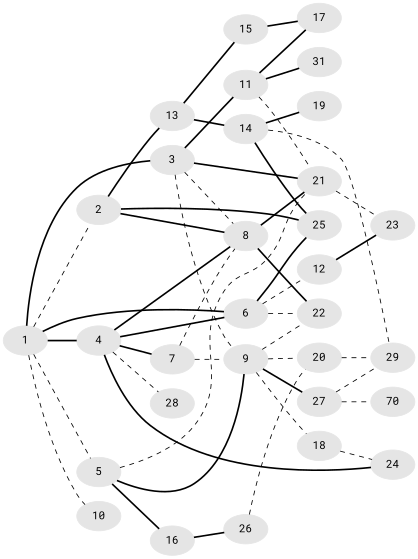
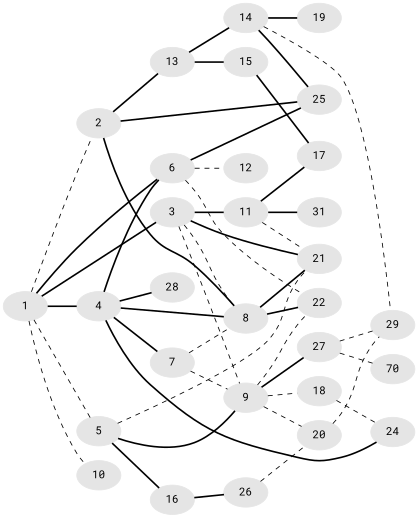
(393, 225) -> none
(136, 372) -> (136, 297)
